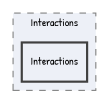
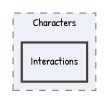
(54, 23) -> (54, 23)
